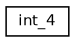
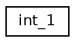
(37, 21) -> (37, 21)
